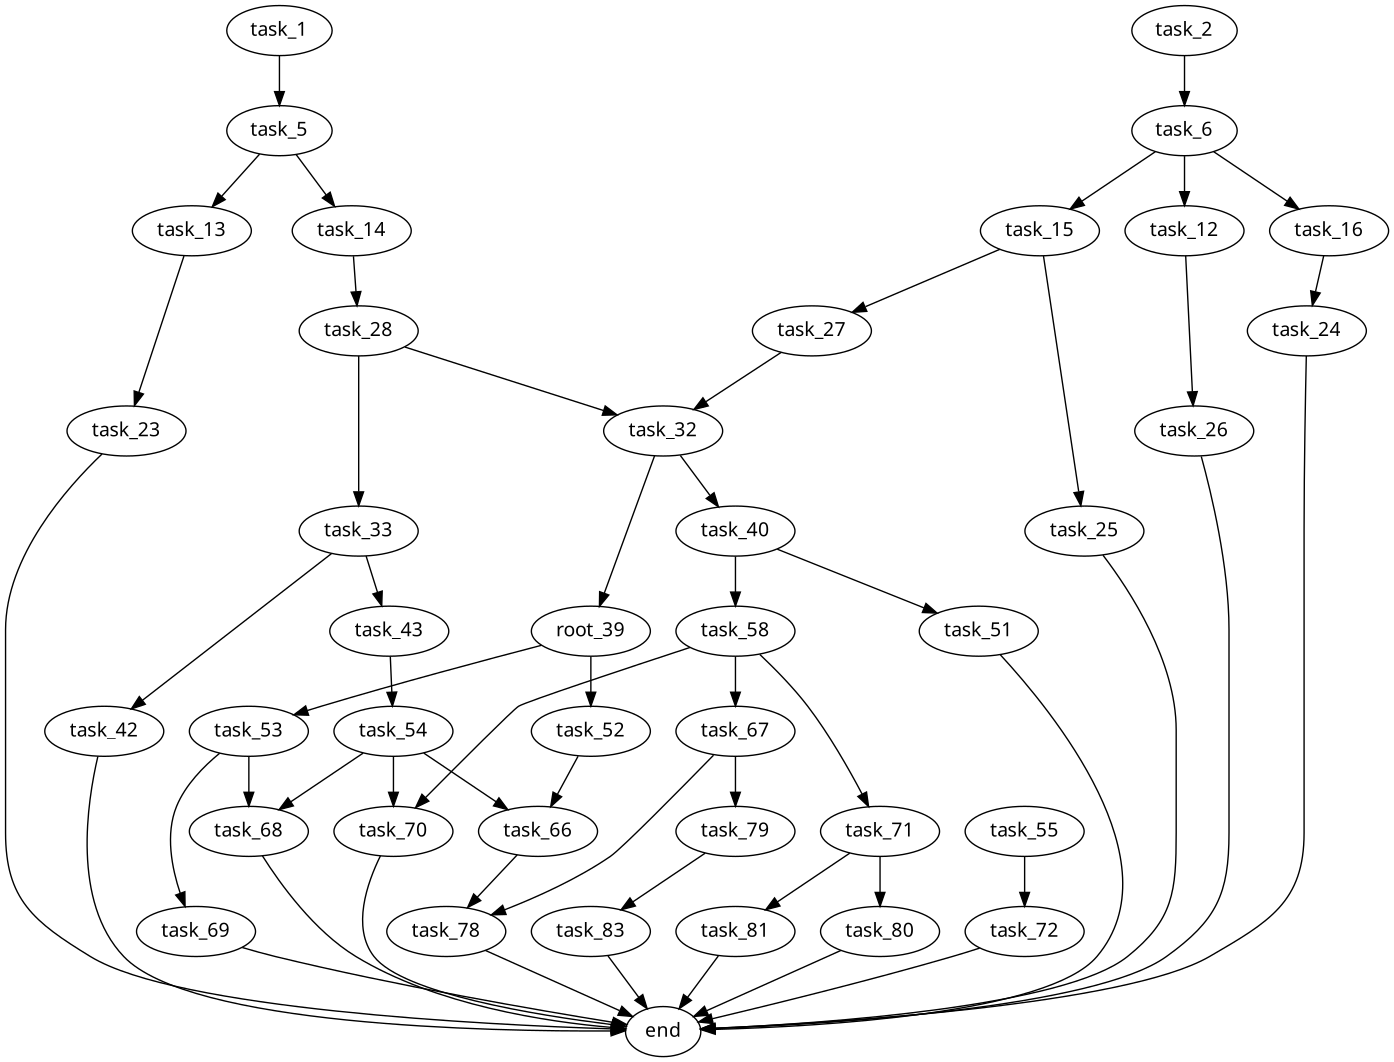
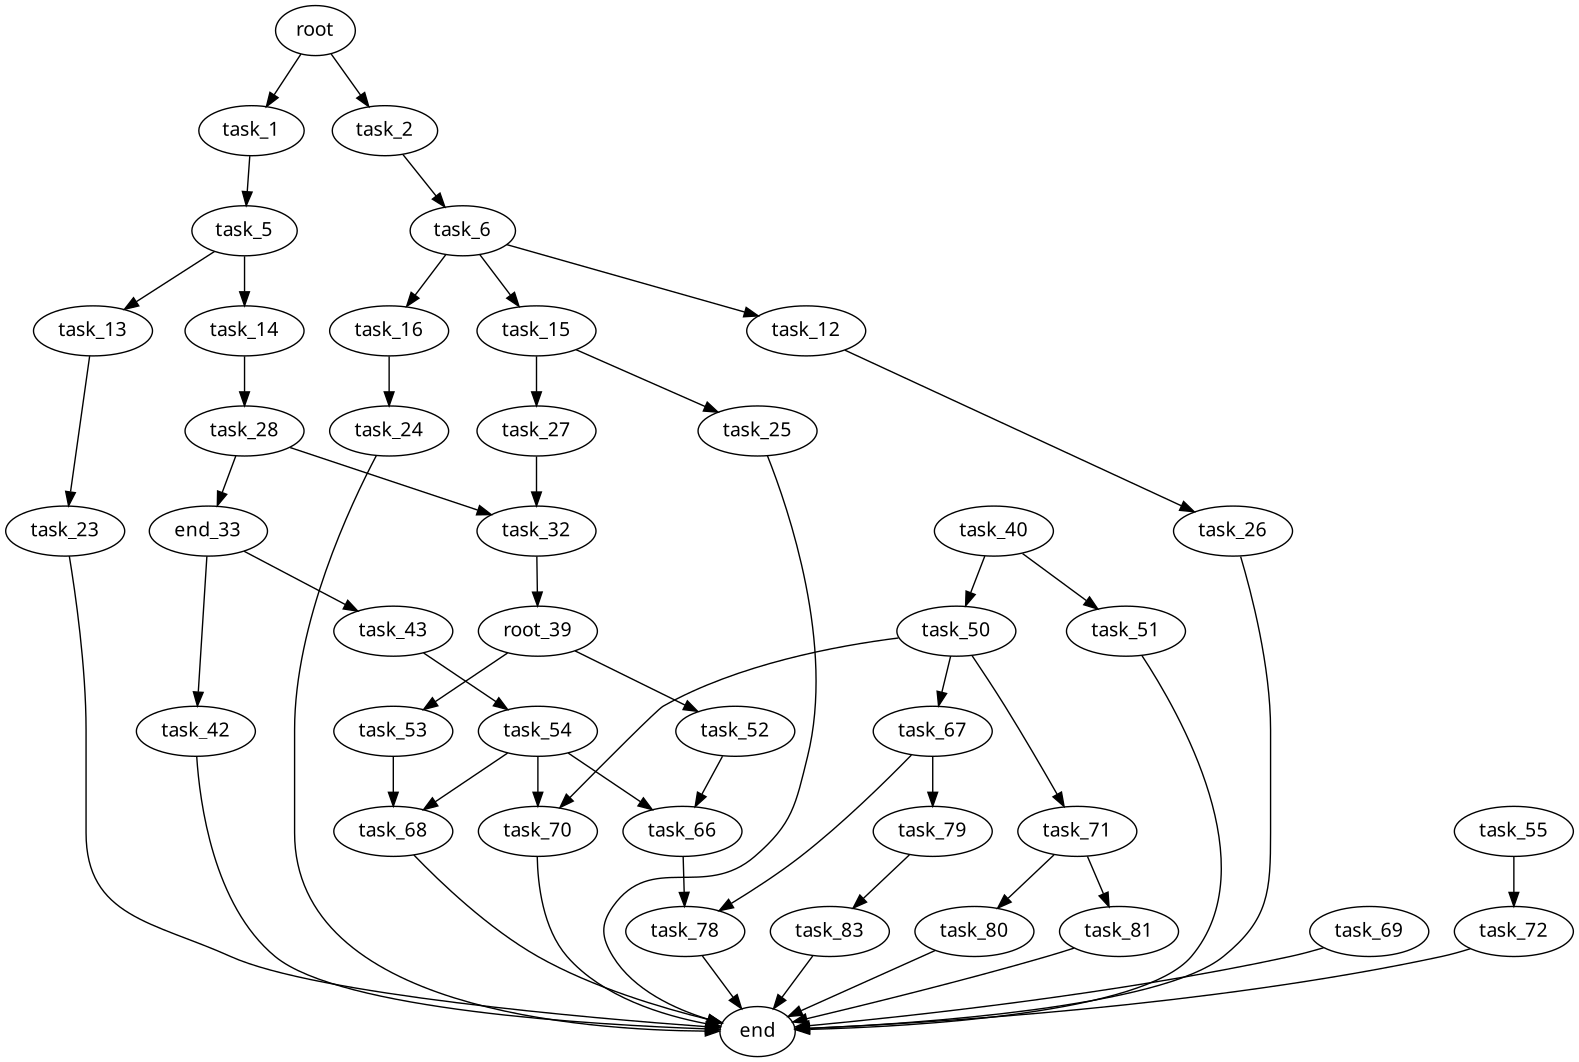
none -> (315, 31)
(695, 475) -> none
(359, 531) -> (208, 531)
(735, 631) -> (956, 631)
(174, 816) -> none
